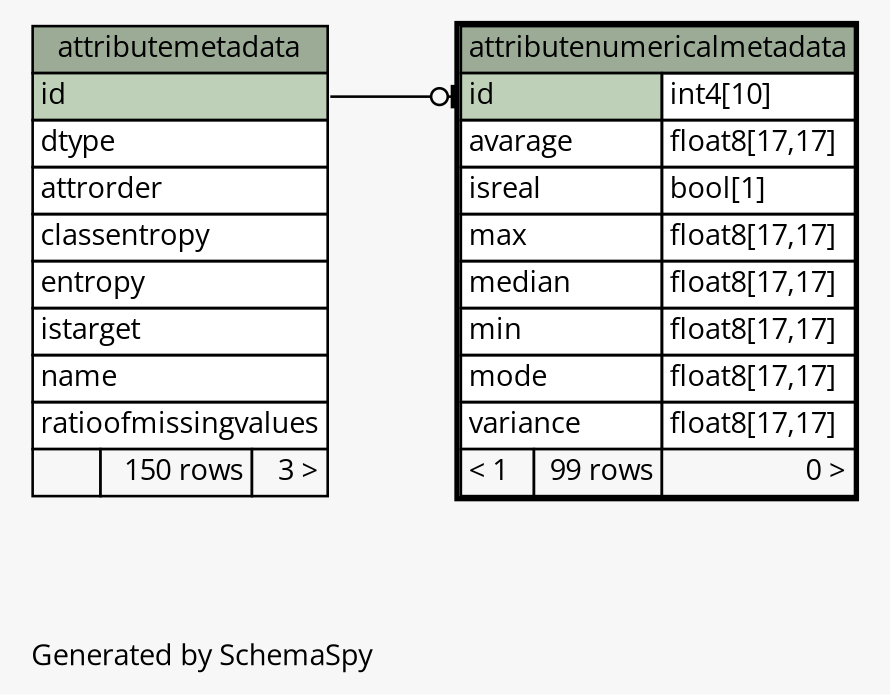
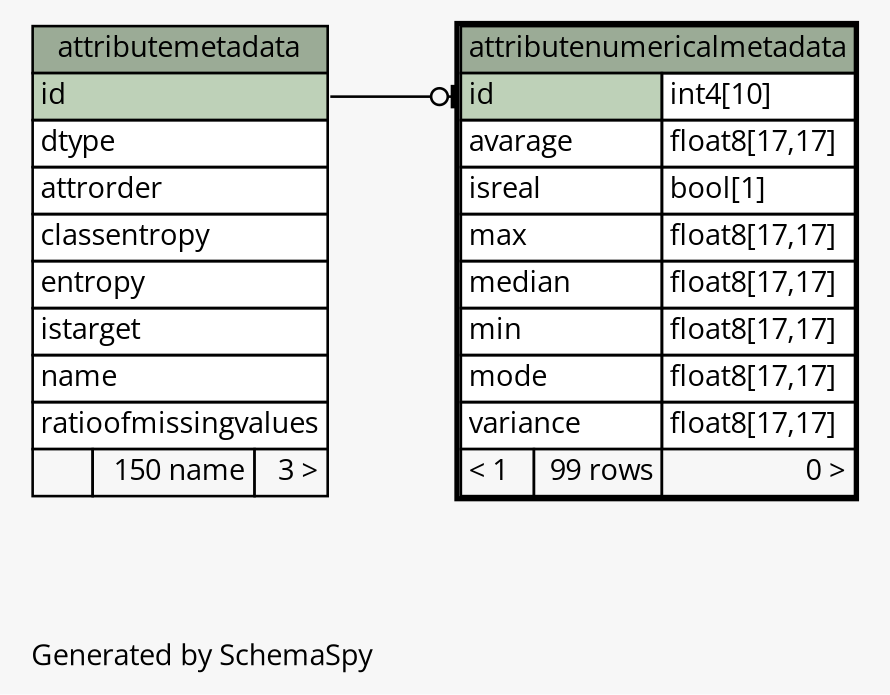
(184, 471) -> (180, 471)
